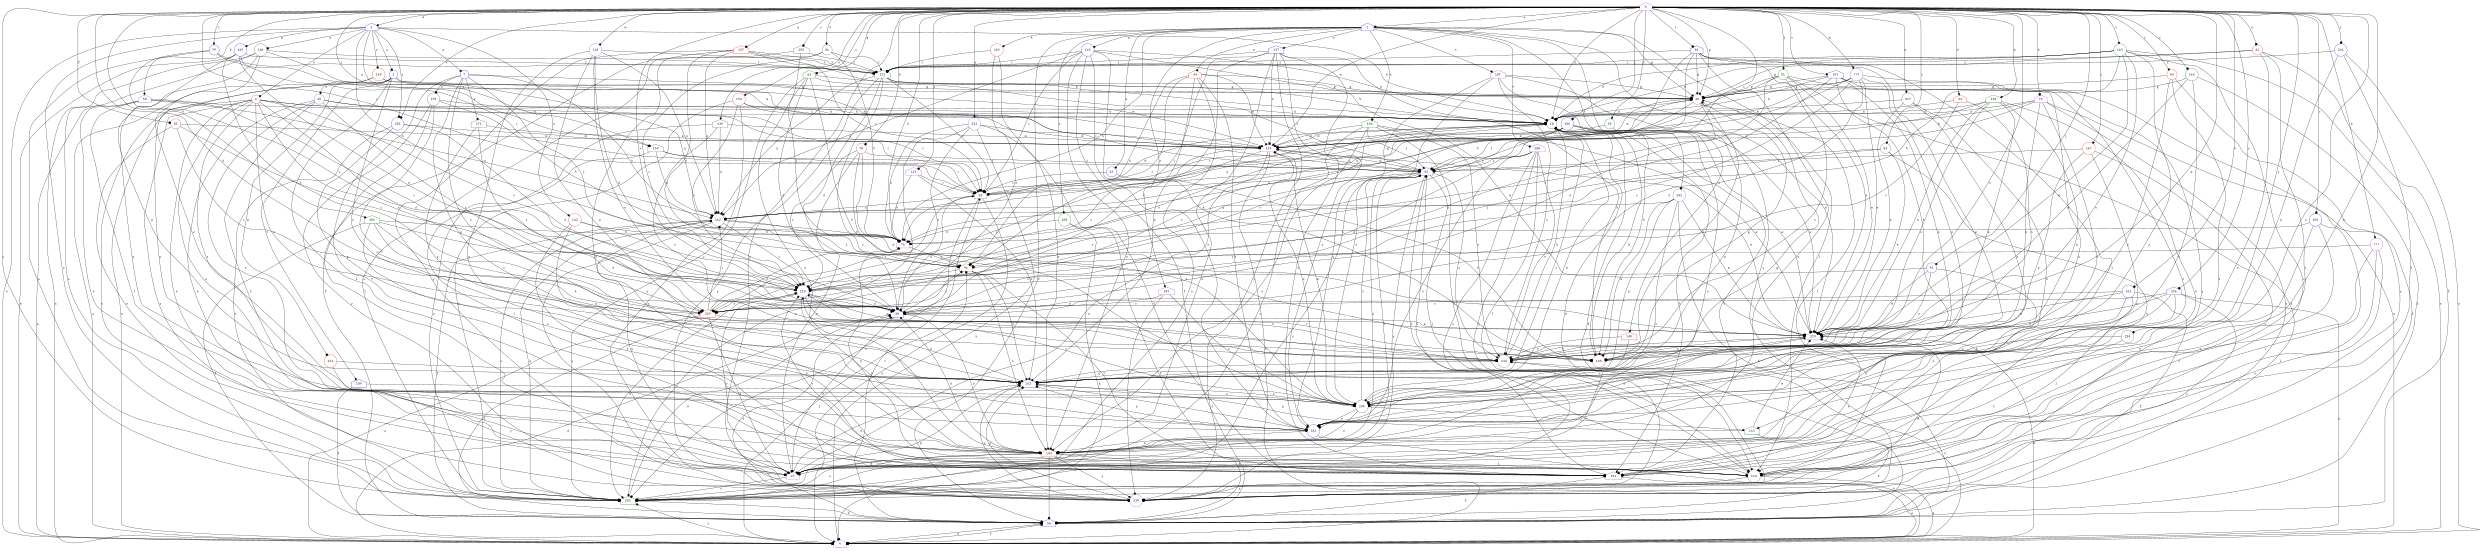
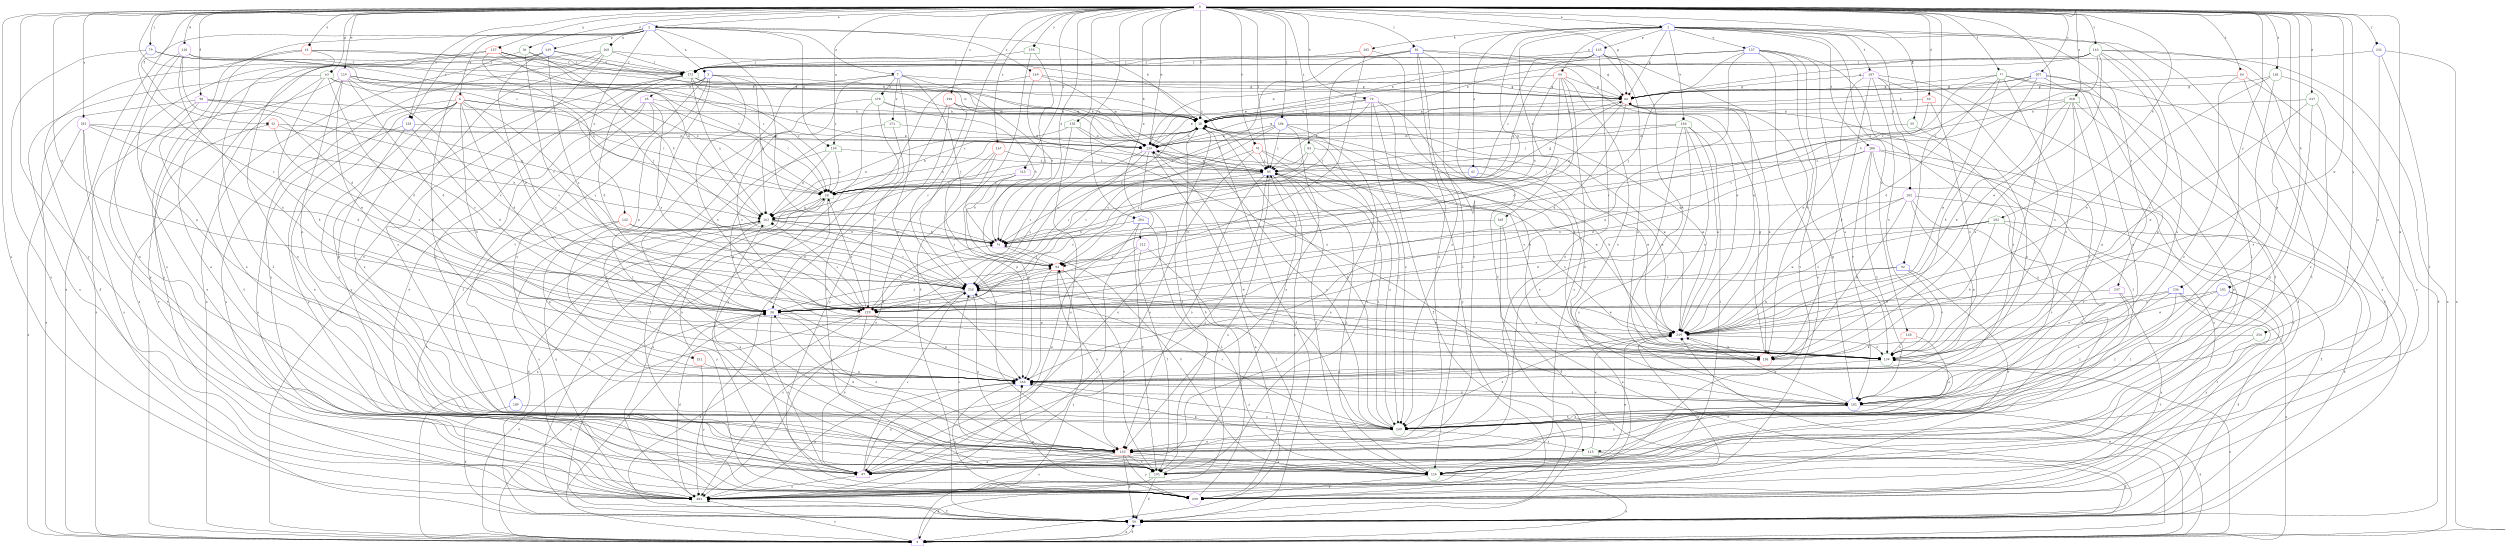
(319, 99) -> (647, 99)
(2316, 220) -> (1141, 220)
(1932, 268) -> (1903, 267)
(1190, 338) -> (2023, 515)
(359, 384) -> (516, 405)
none -> (1572, 416)
